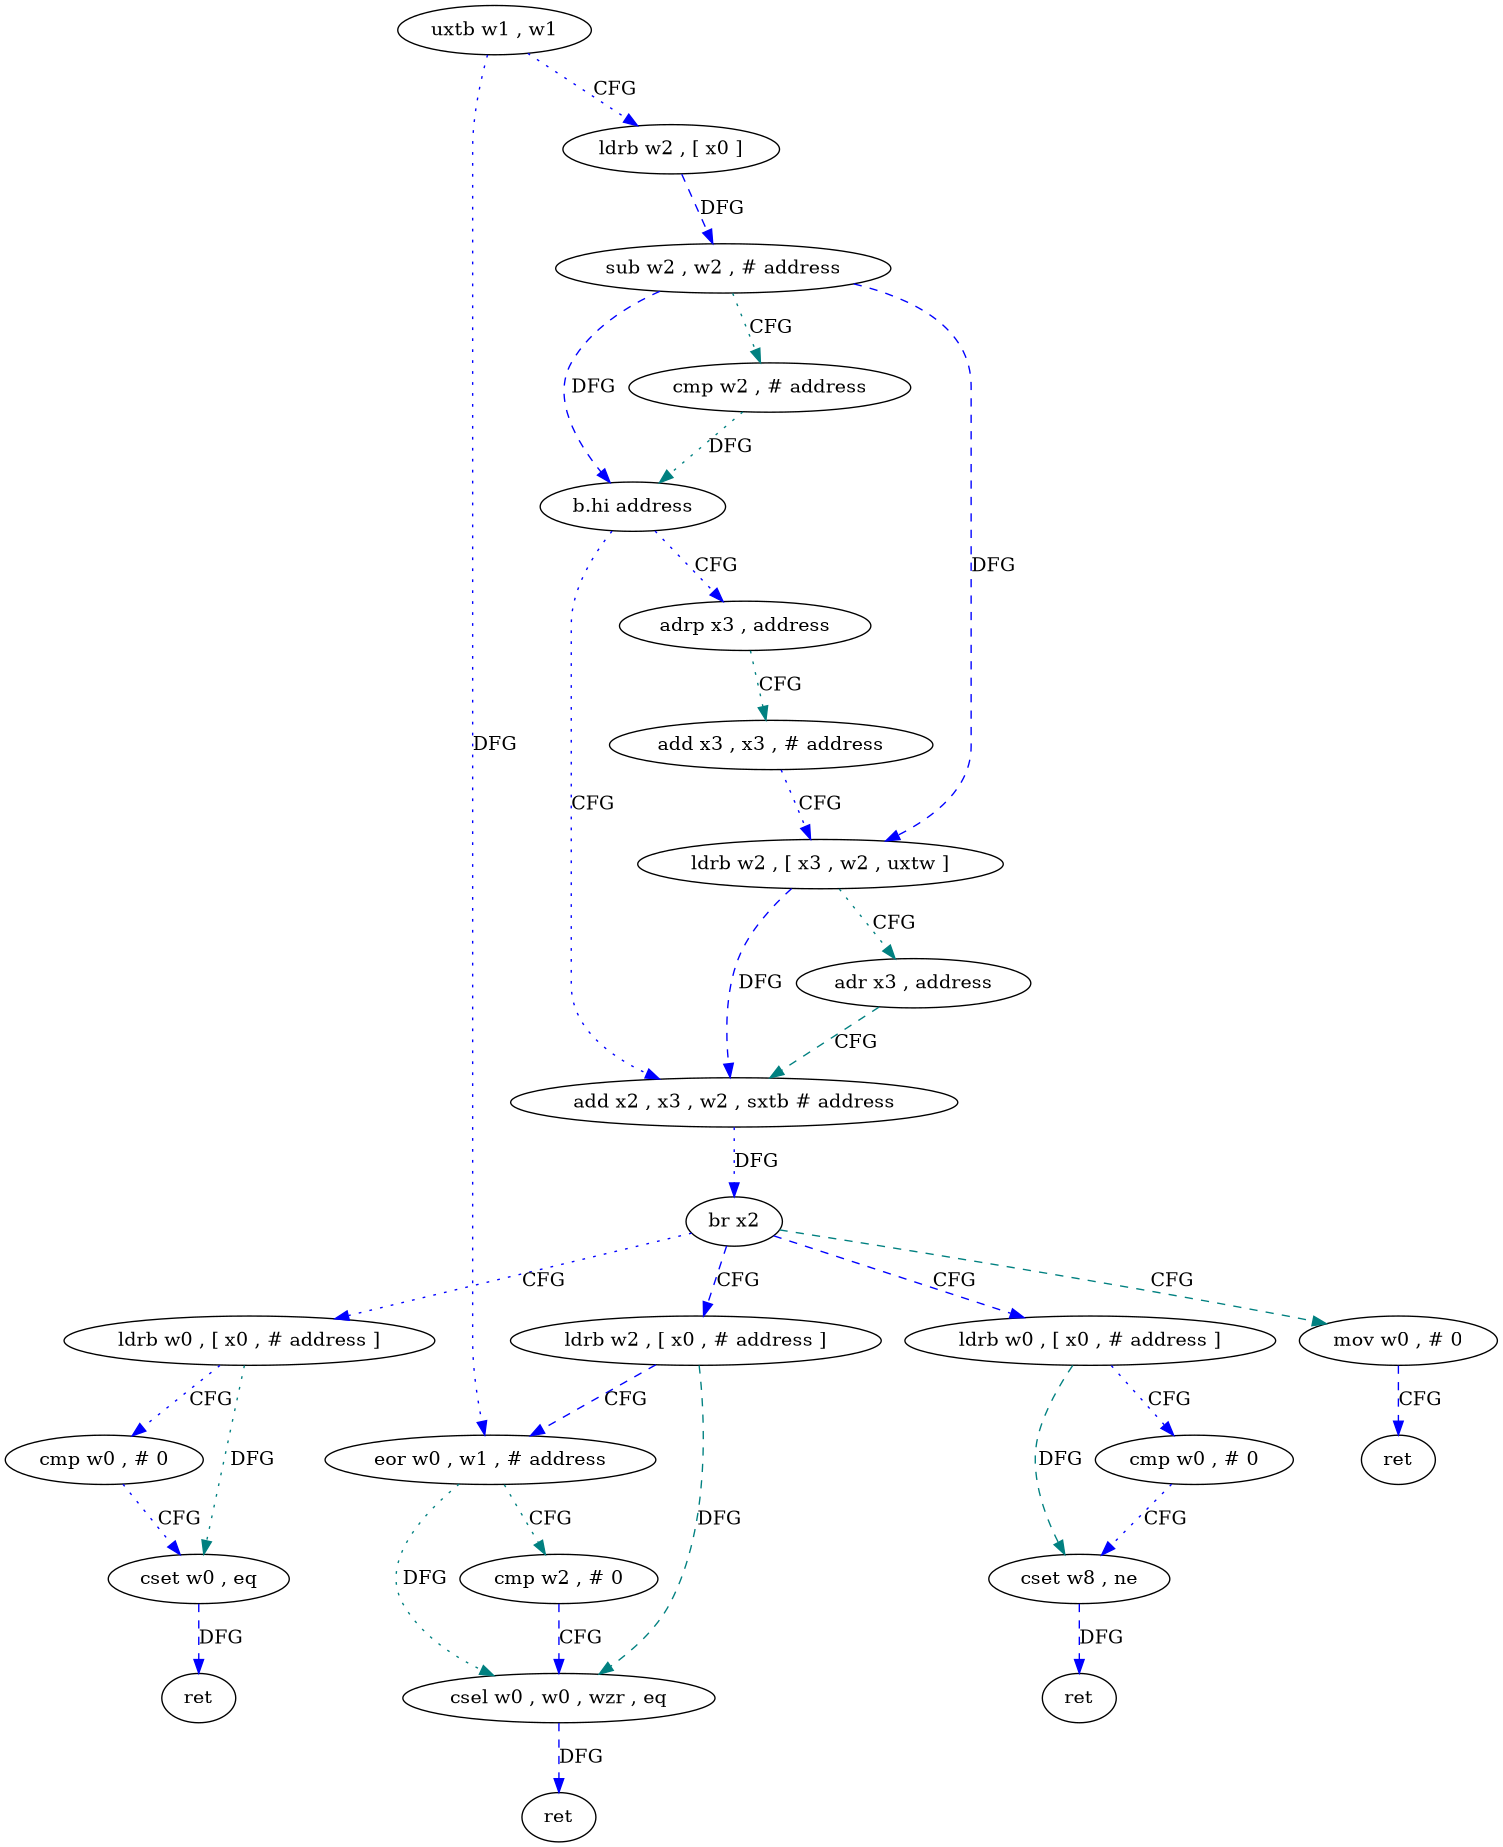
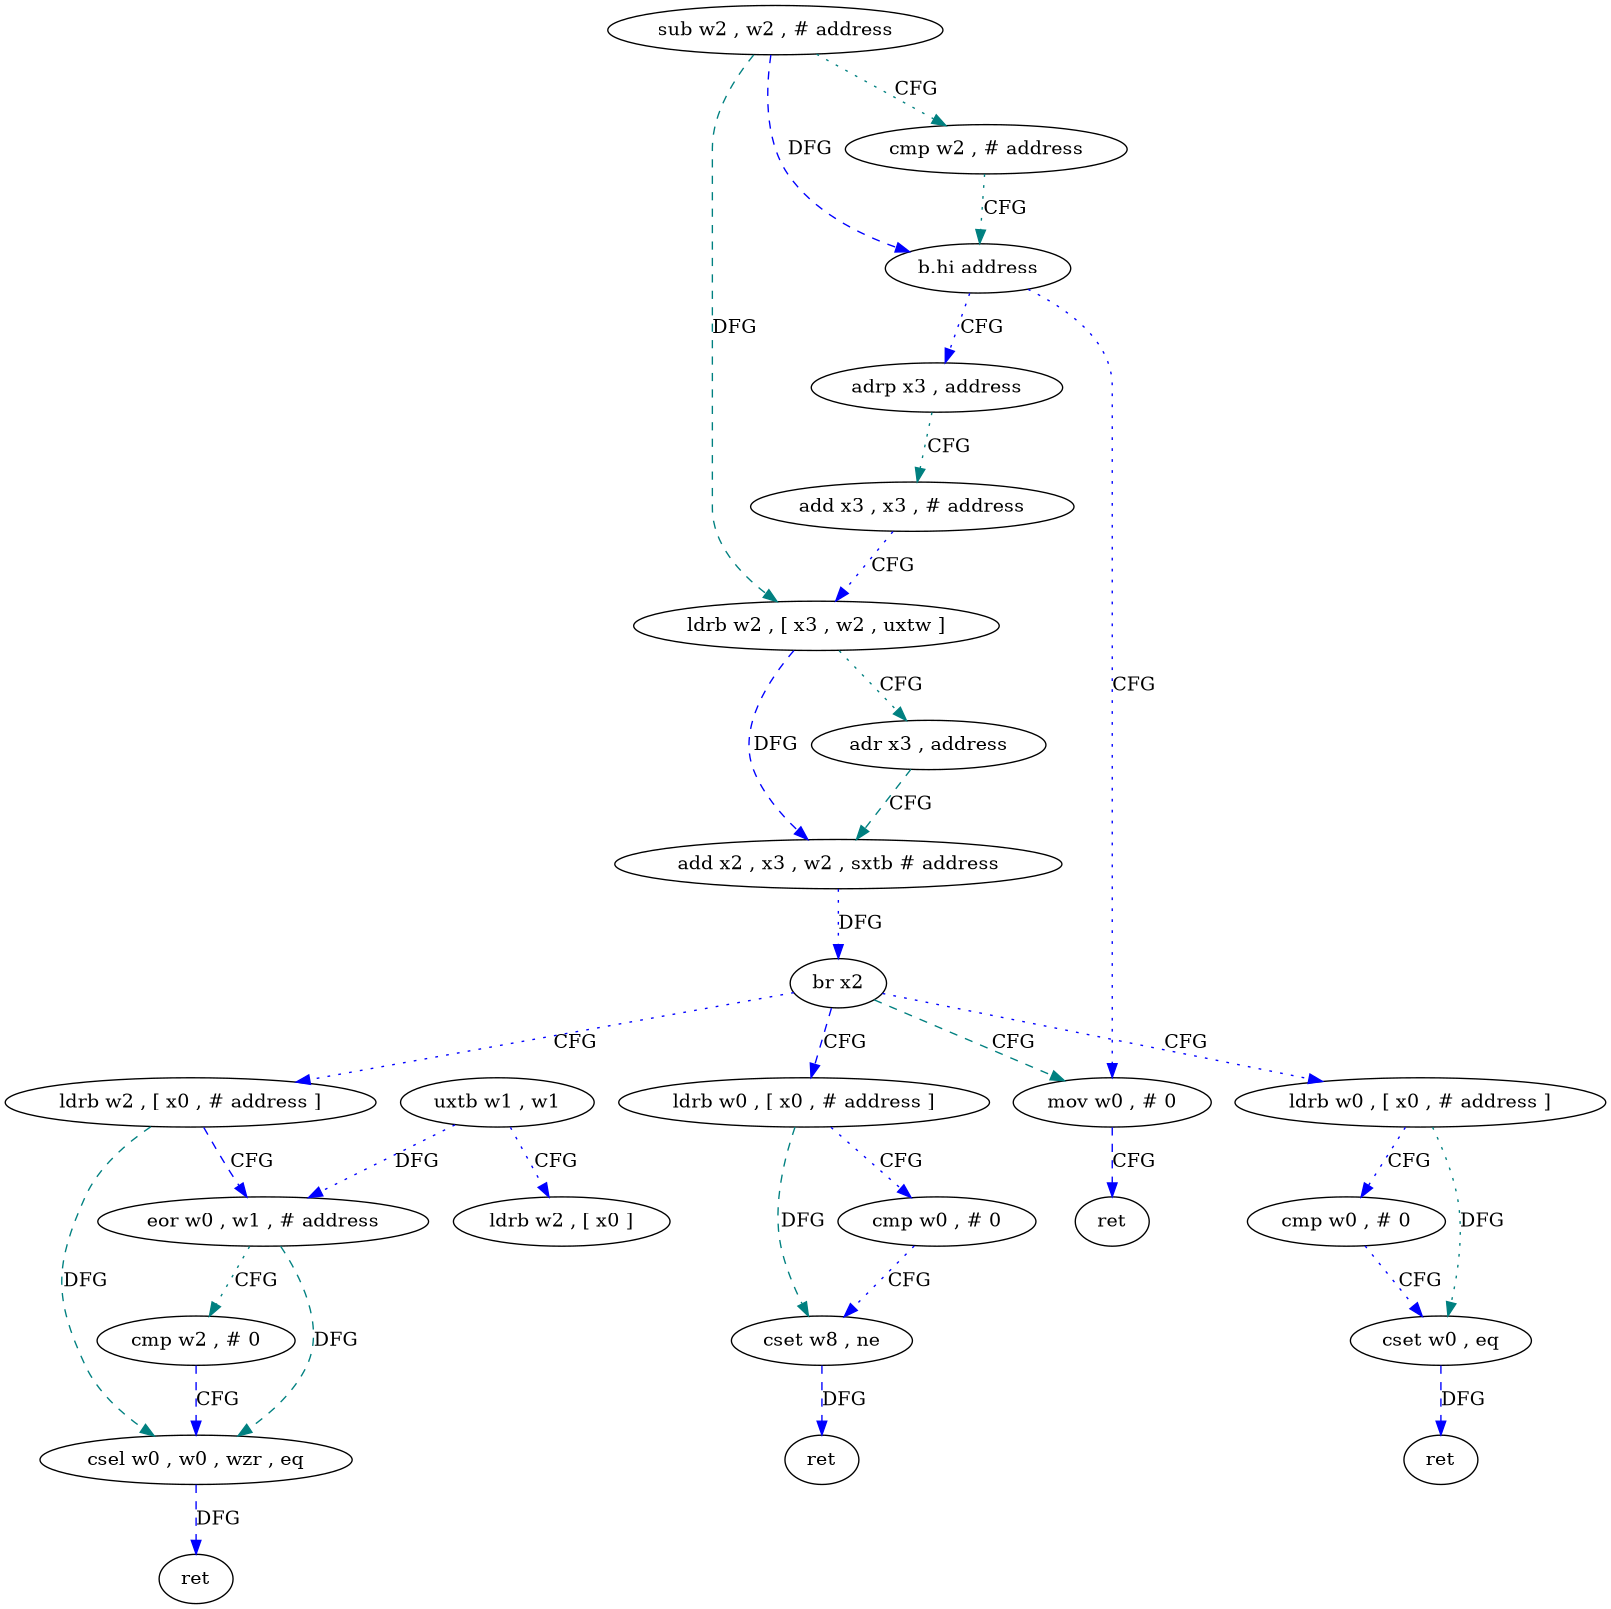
(694, 203) -> none
(731, 447) -> (1005, 209)
(971, 543) -> (712, 328)
(571, 814) -> (1112, 657)
(717, 1274) -> (552, 1036)
(397, 1585) -> (312, 1346)
